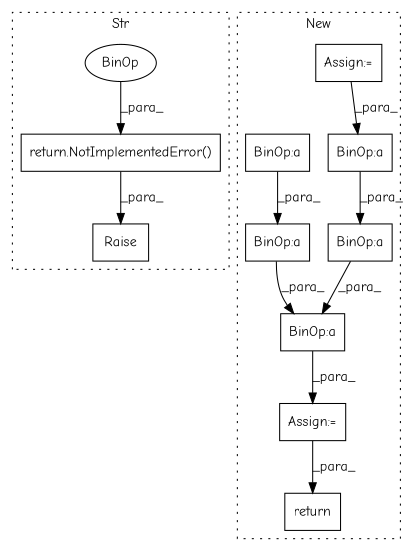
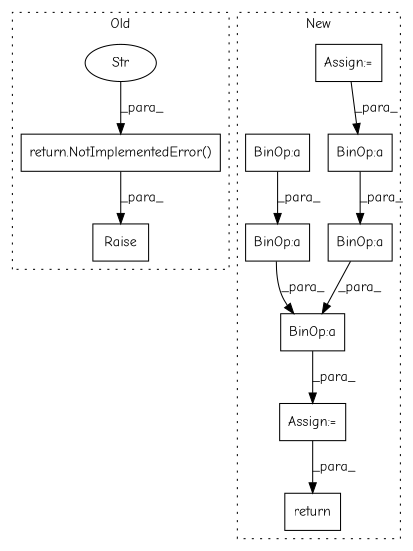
(121, 24) -> (121, 24)
(121, 63) -> (121, 63)
